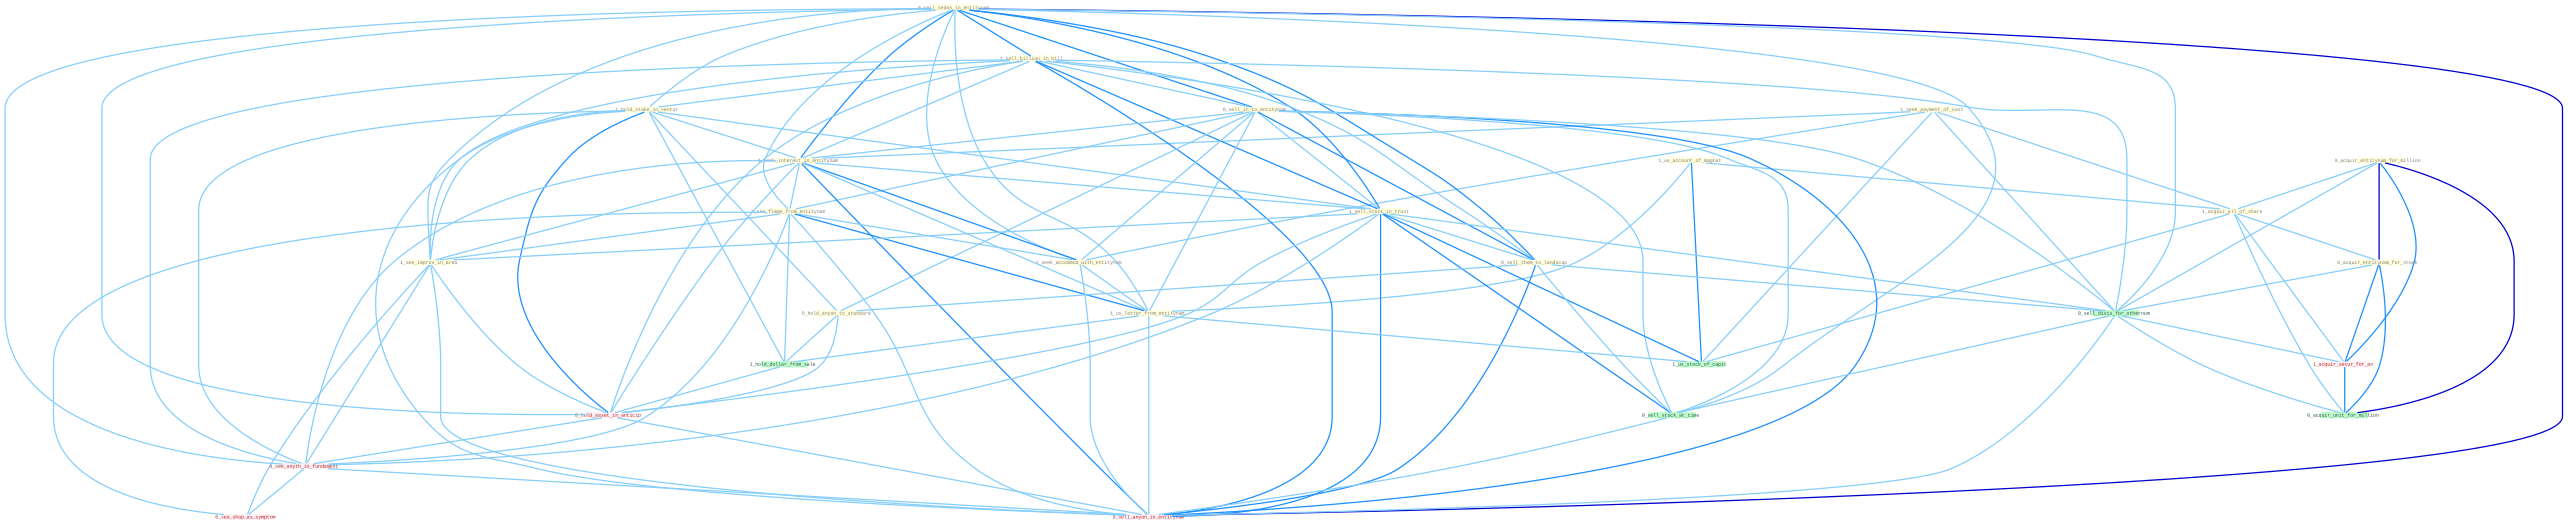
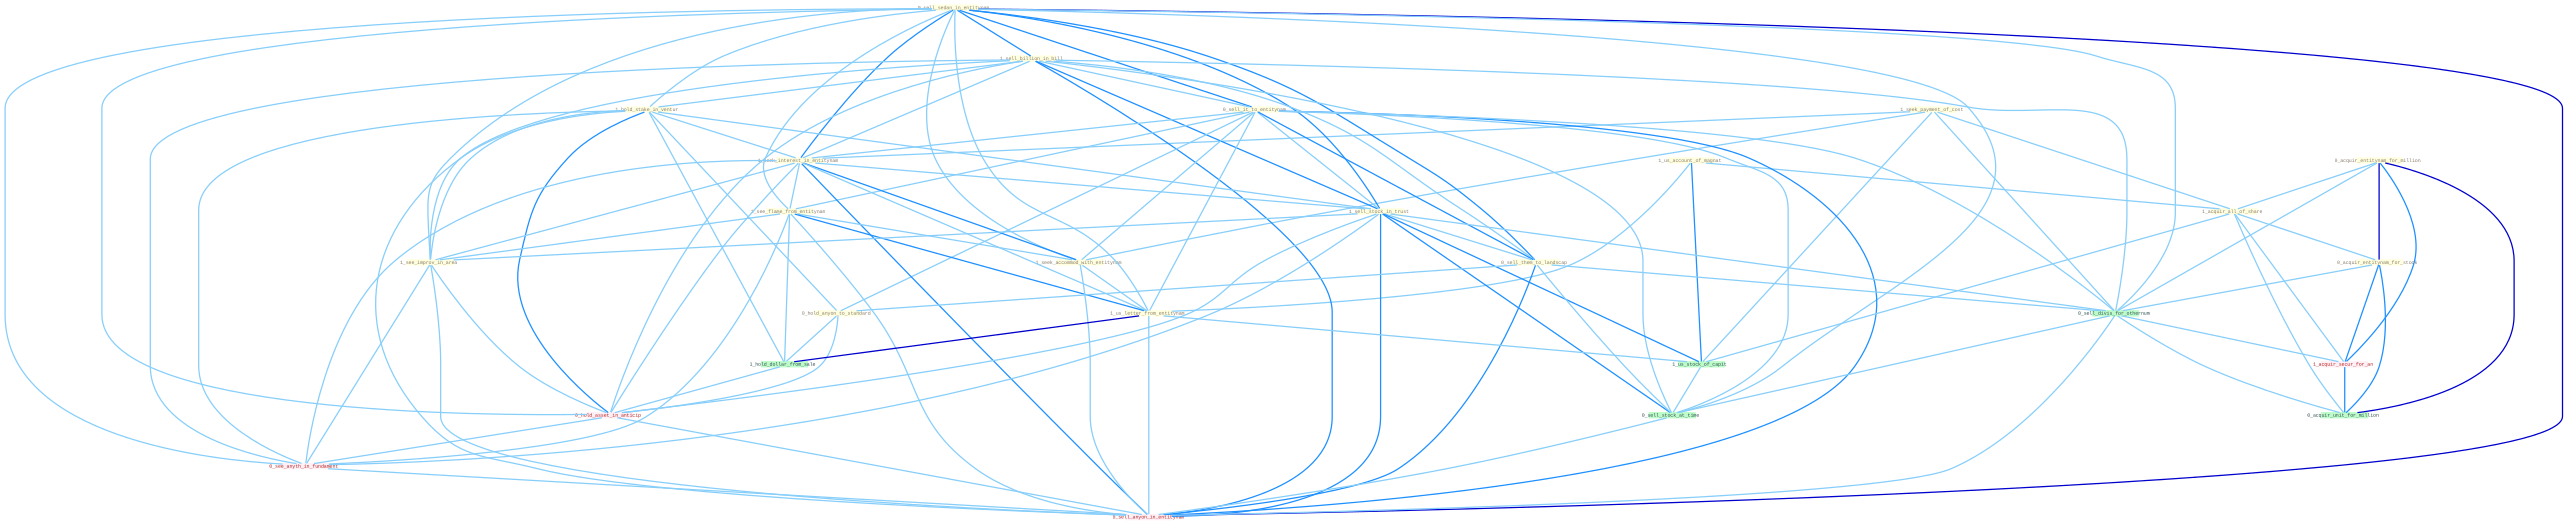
(958, 340) -> (958, 340)
none -> (1687, 390)
(247, 517) -> none
